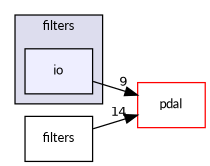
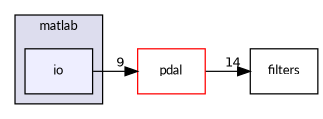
(59, 27) -> (59, 27)
(109, 124) -> (222, 71)
